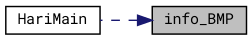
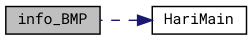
(119, 20) -> (119, 20)
